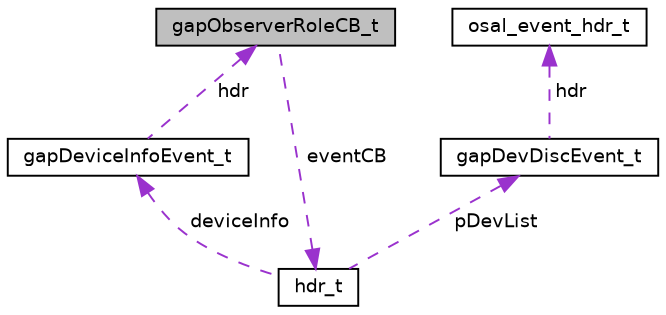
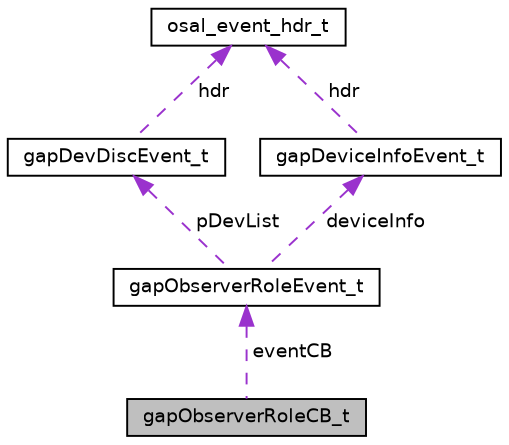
(194, 99) -> (322, 99)
(318, 287) -> (247, 287)
